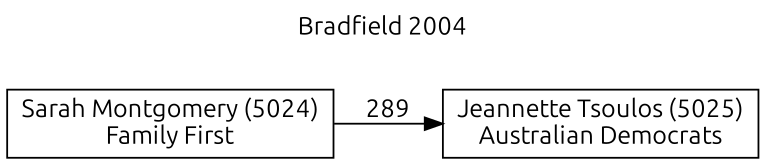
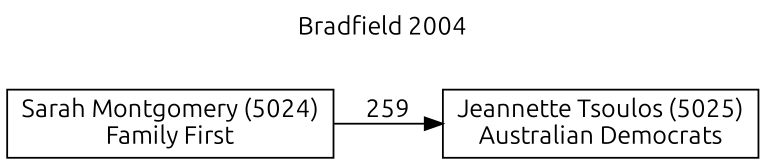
(388, 110) -> (388, 110)
